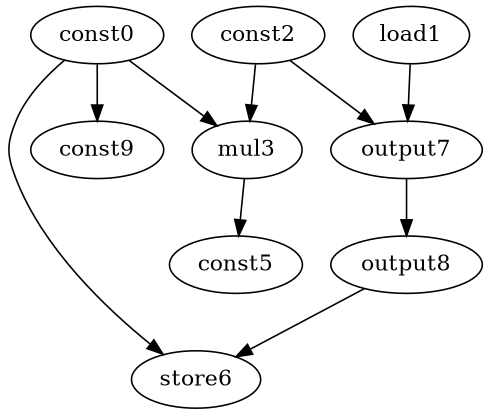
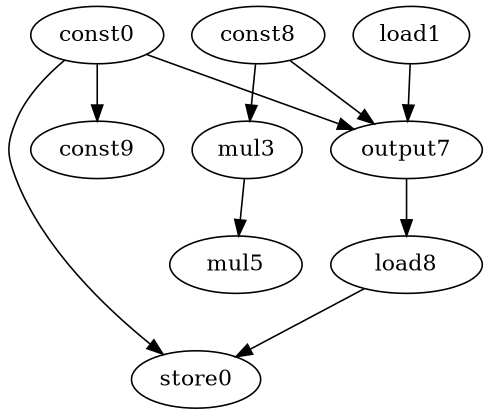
(258, 35) -> (258, 35)
(166, 88) -> (243, 89)
(236, 265) -> (236, 265)
(407, 265) -> (407, 265)
(196, 379) -> (196, 379)
